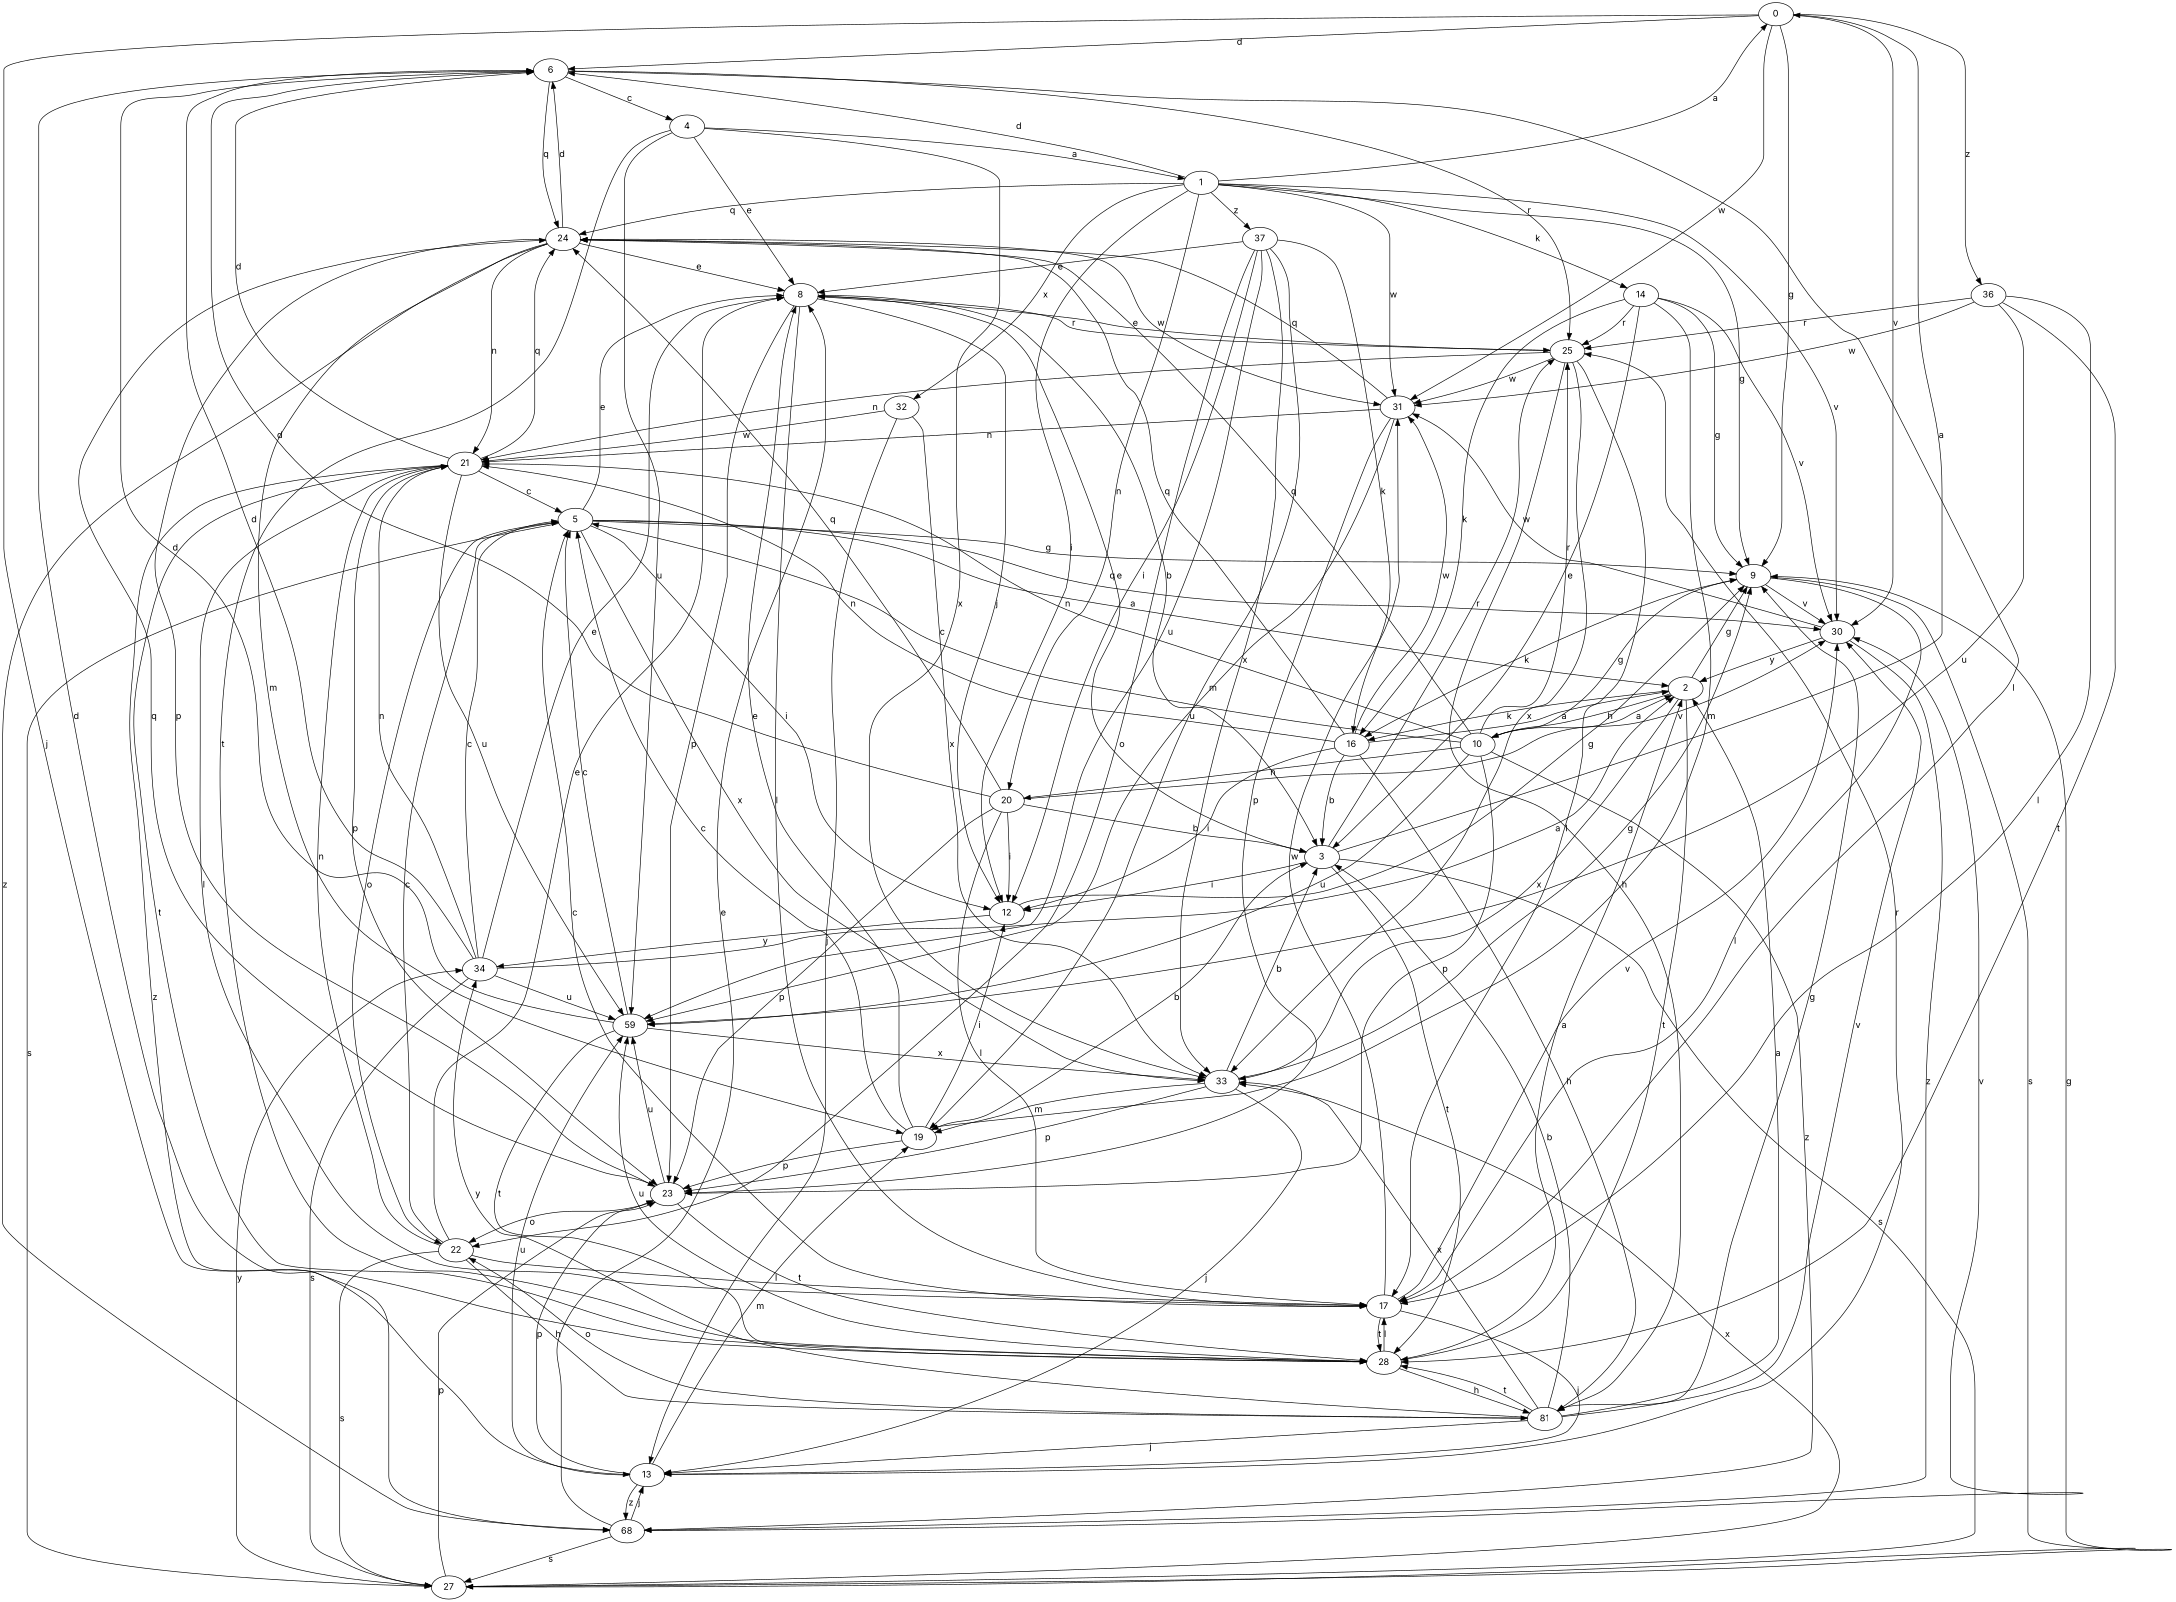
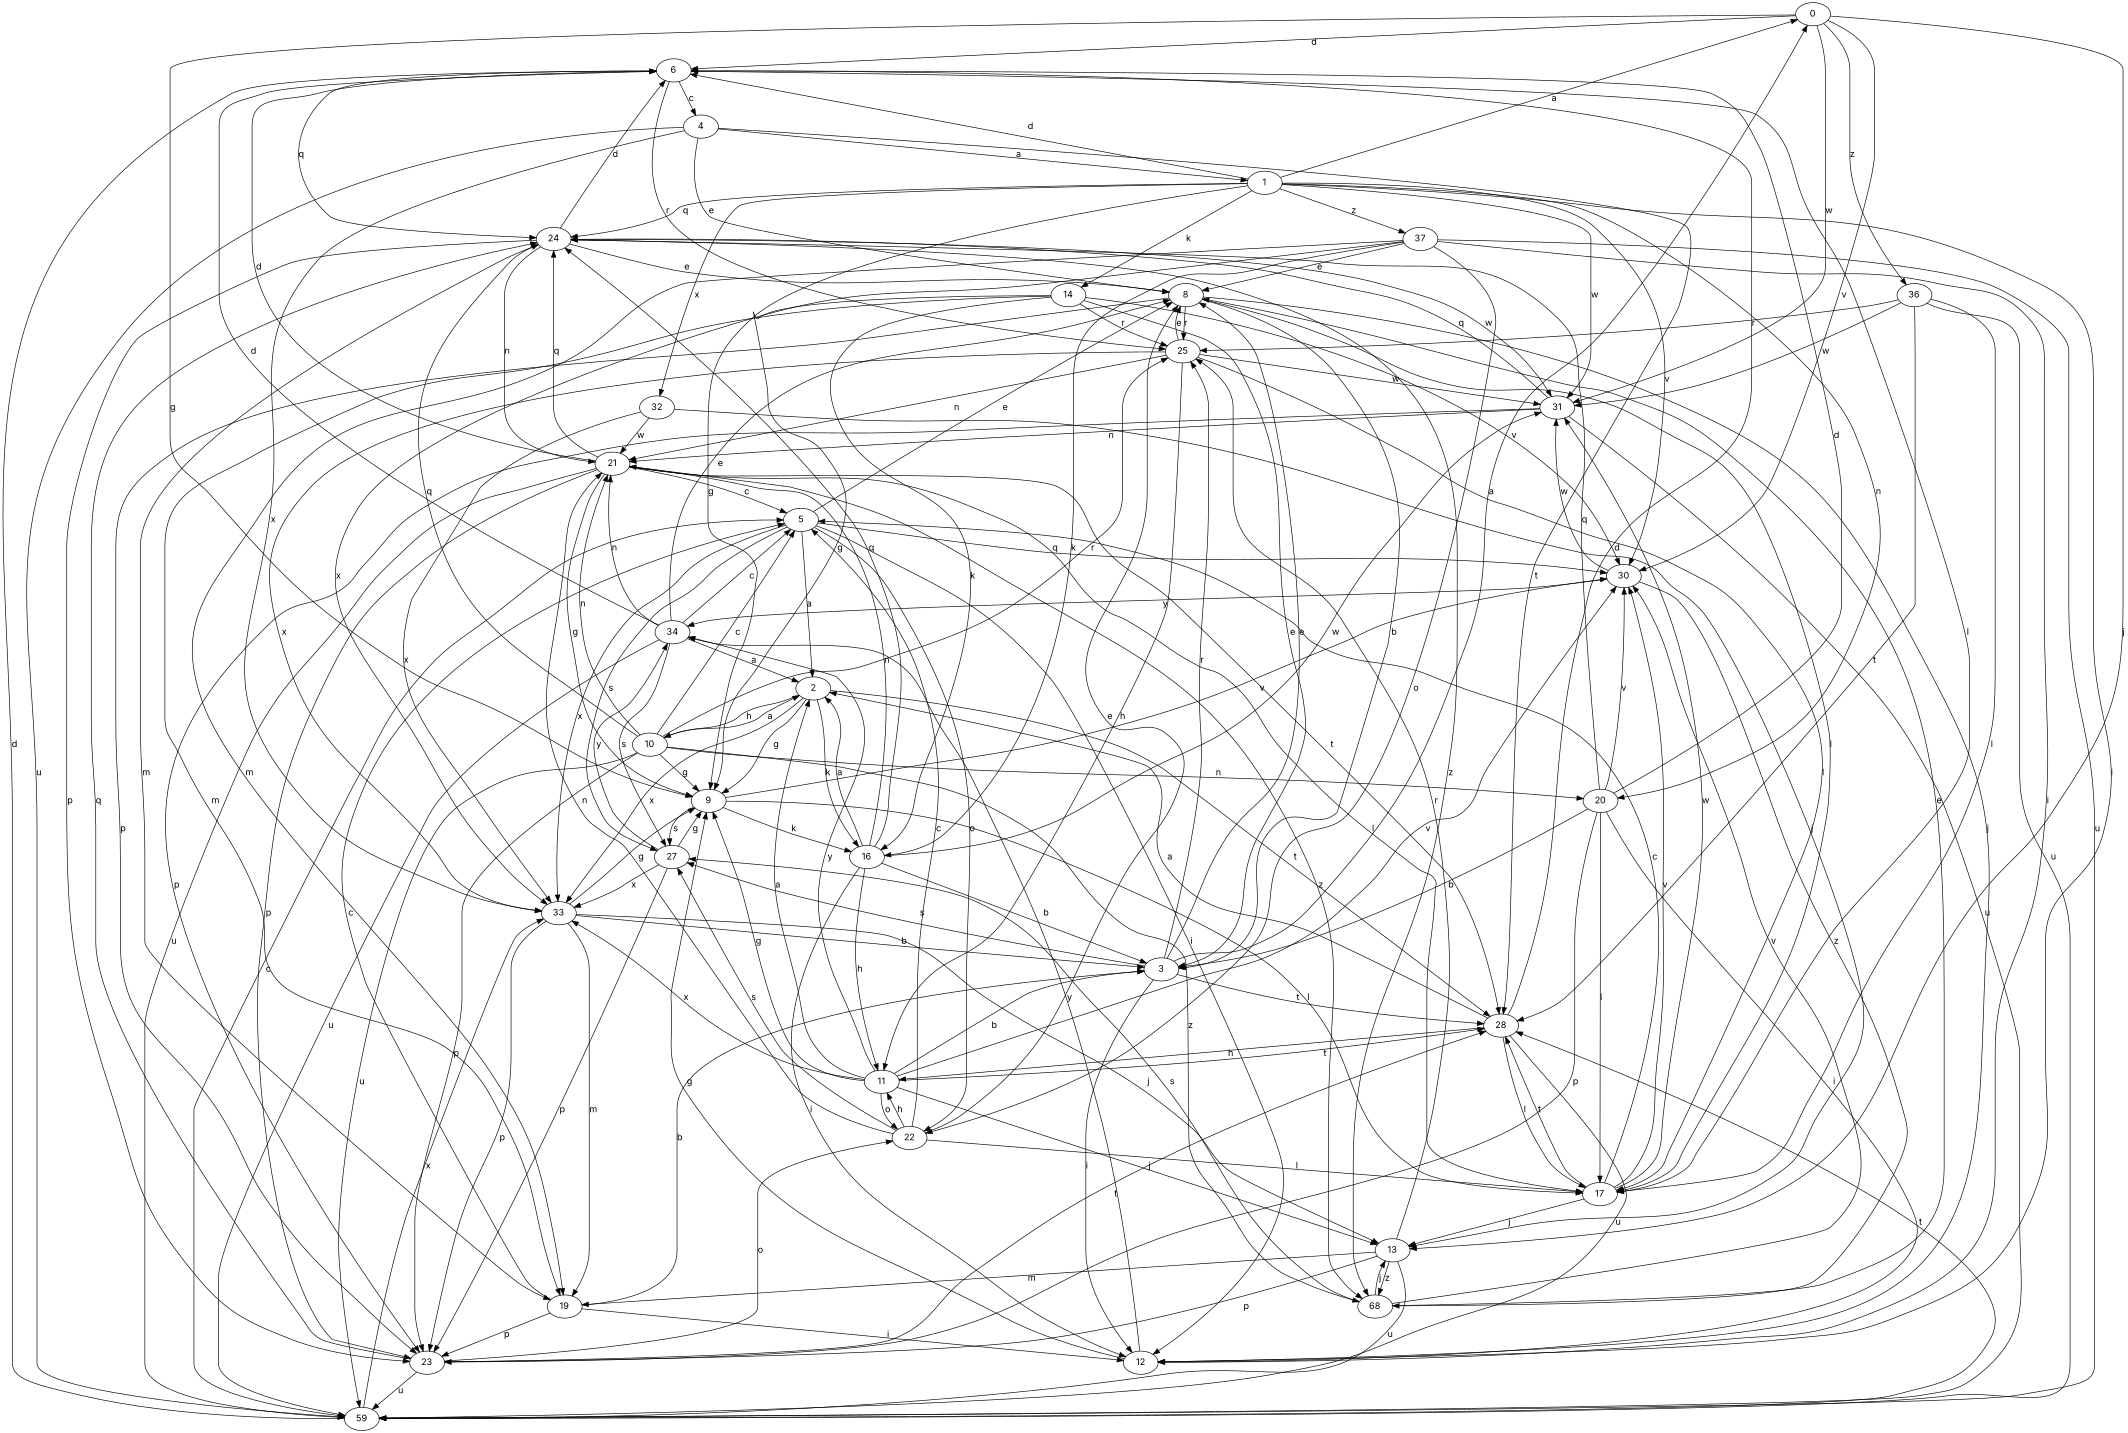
(1132, 558) -> (575, 657)
(1764, 658) -> (1150, 600)
(757, 740) -> none
(1545, 1419) -> (882, 1082)
